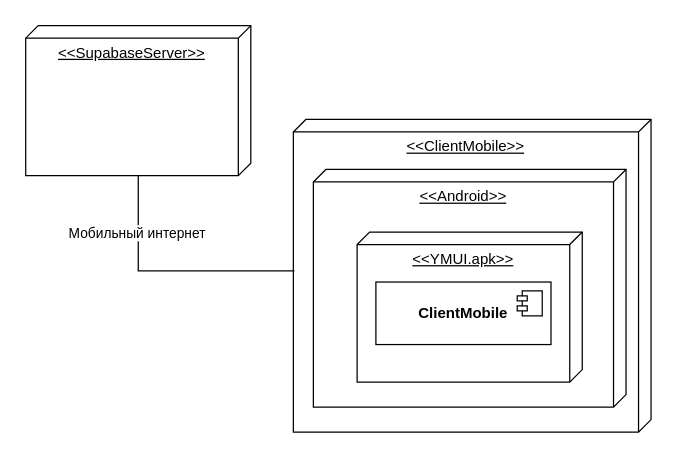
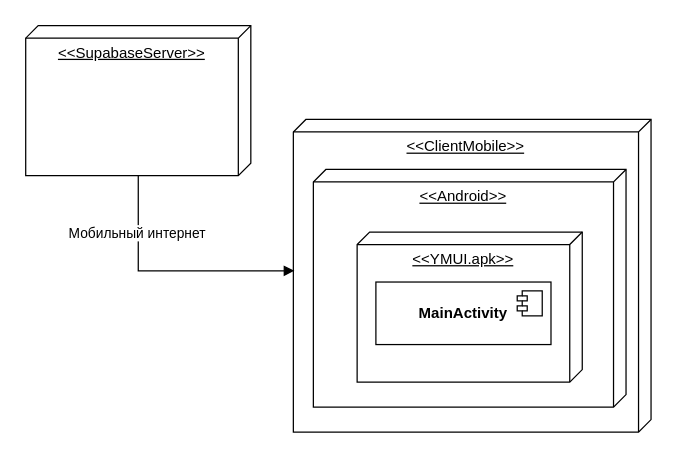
(287, 271) -> (283, 271)
(463, 313) -> (463, 313)
